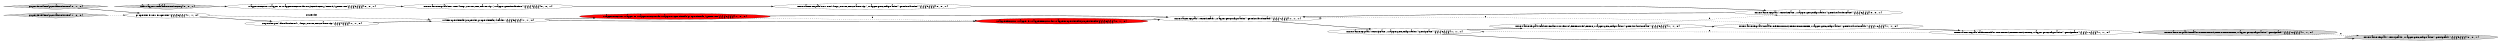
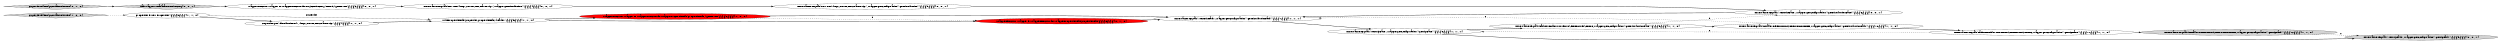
(108, 10) -> (110, 6)
